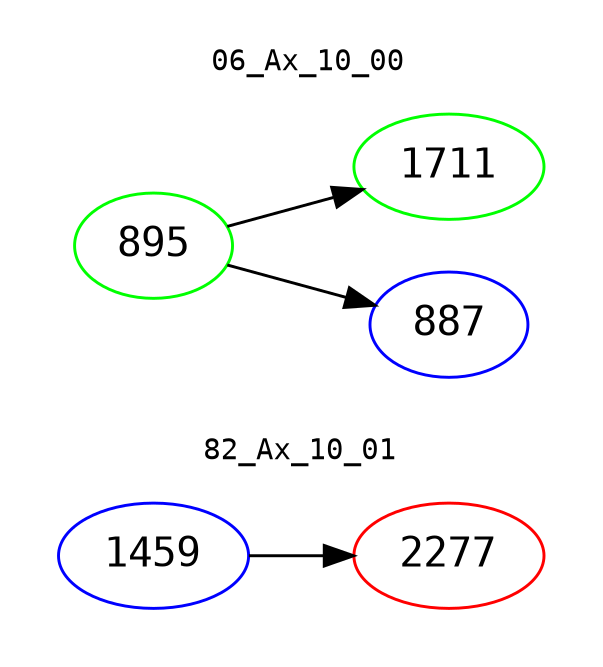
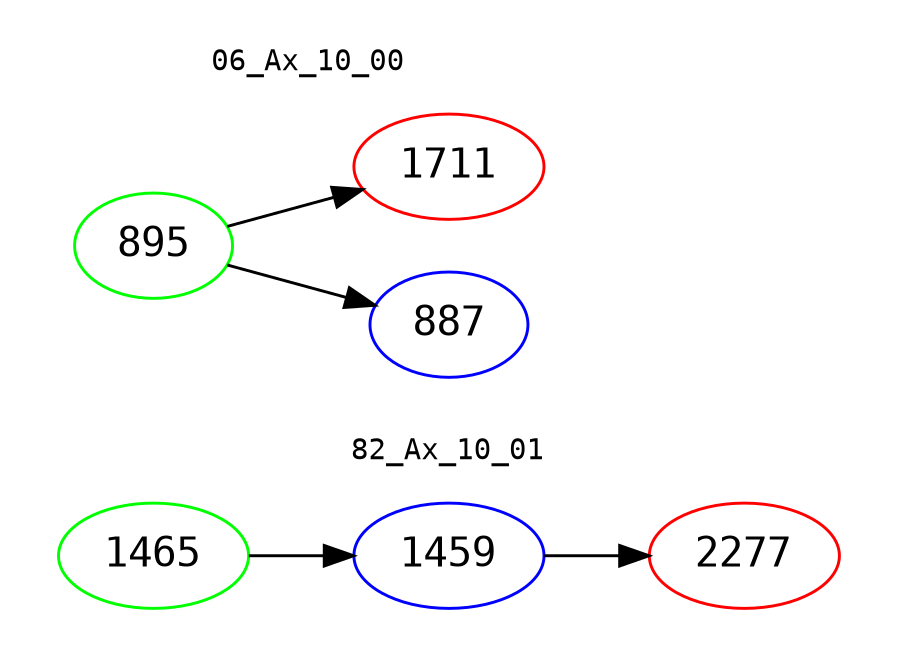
(449, 167) -> (449, 167)
none -> (154, 556)
